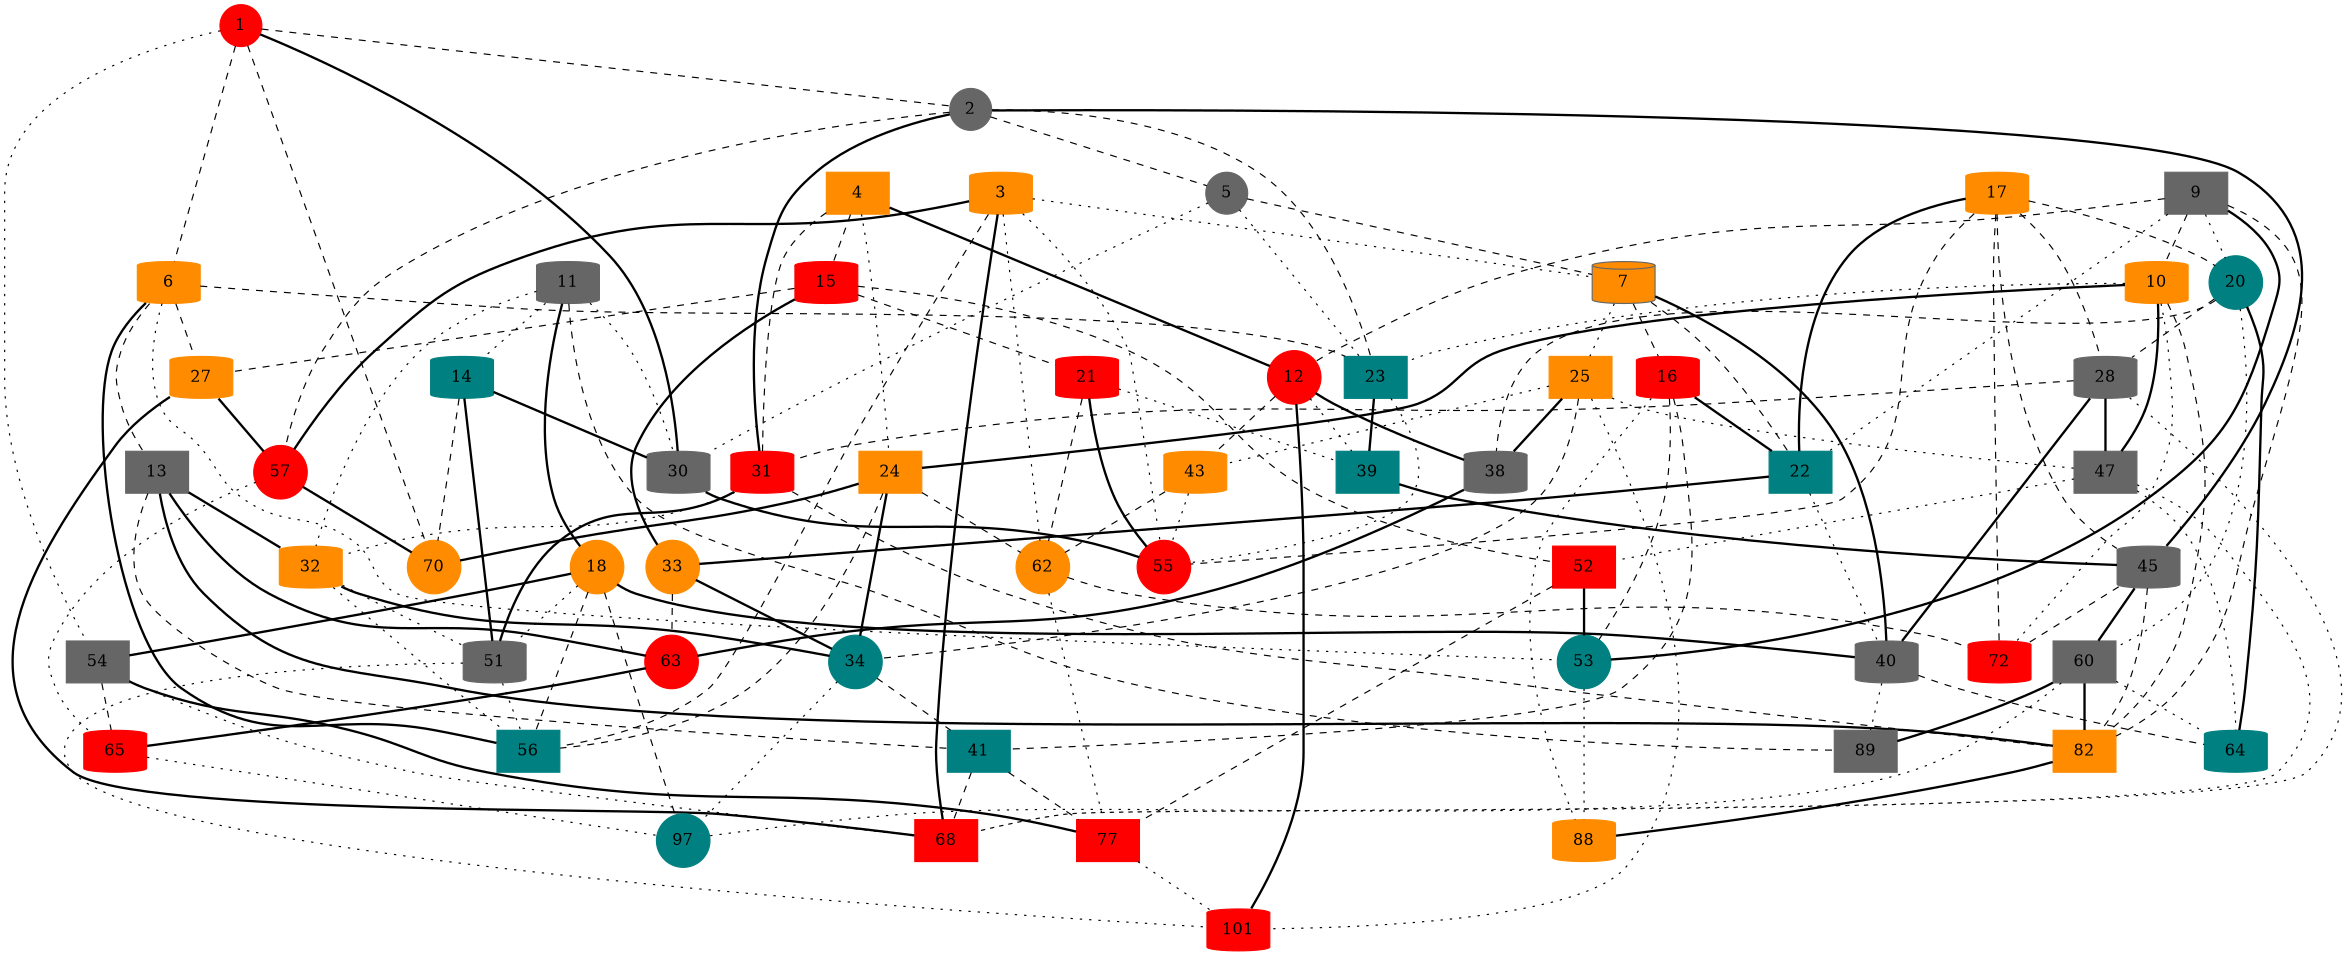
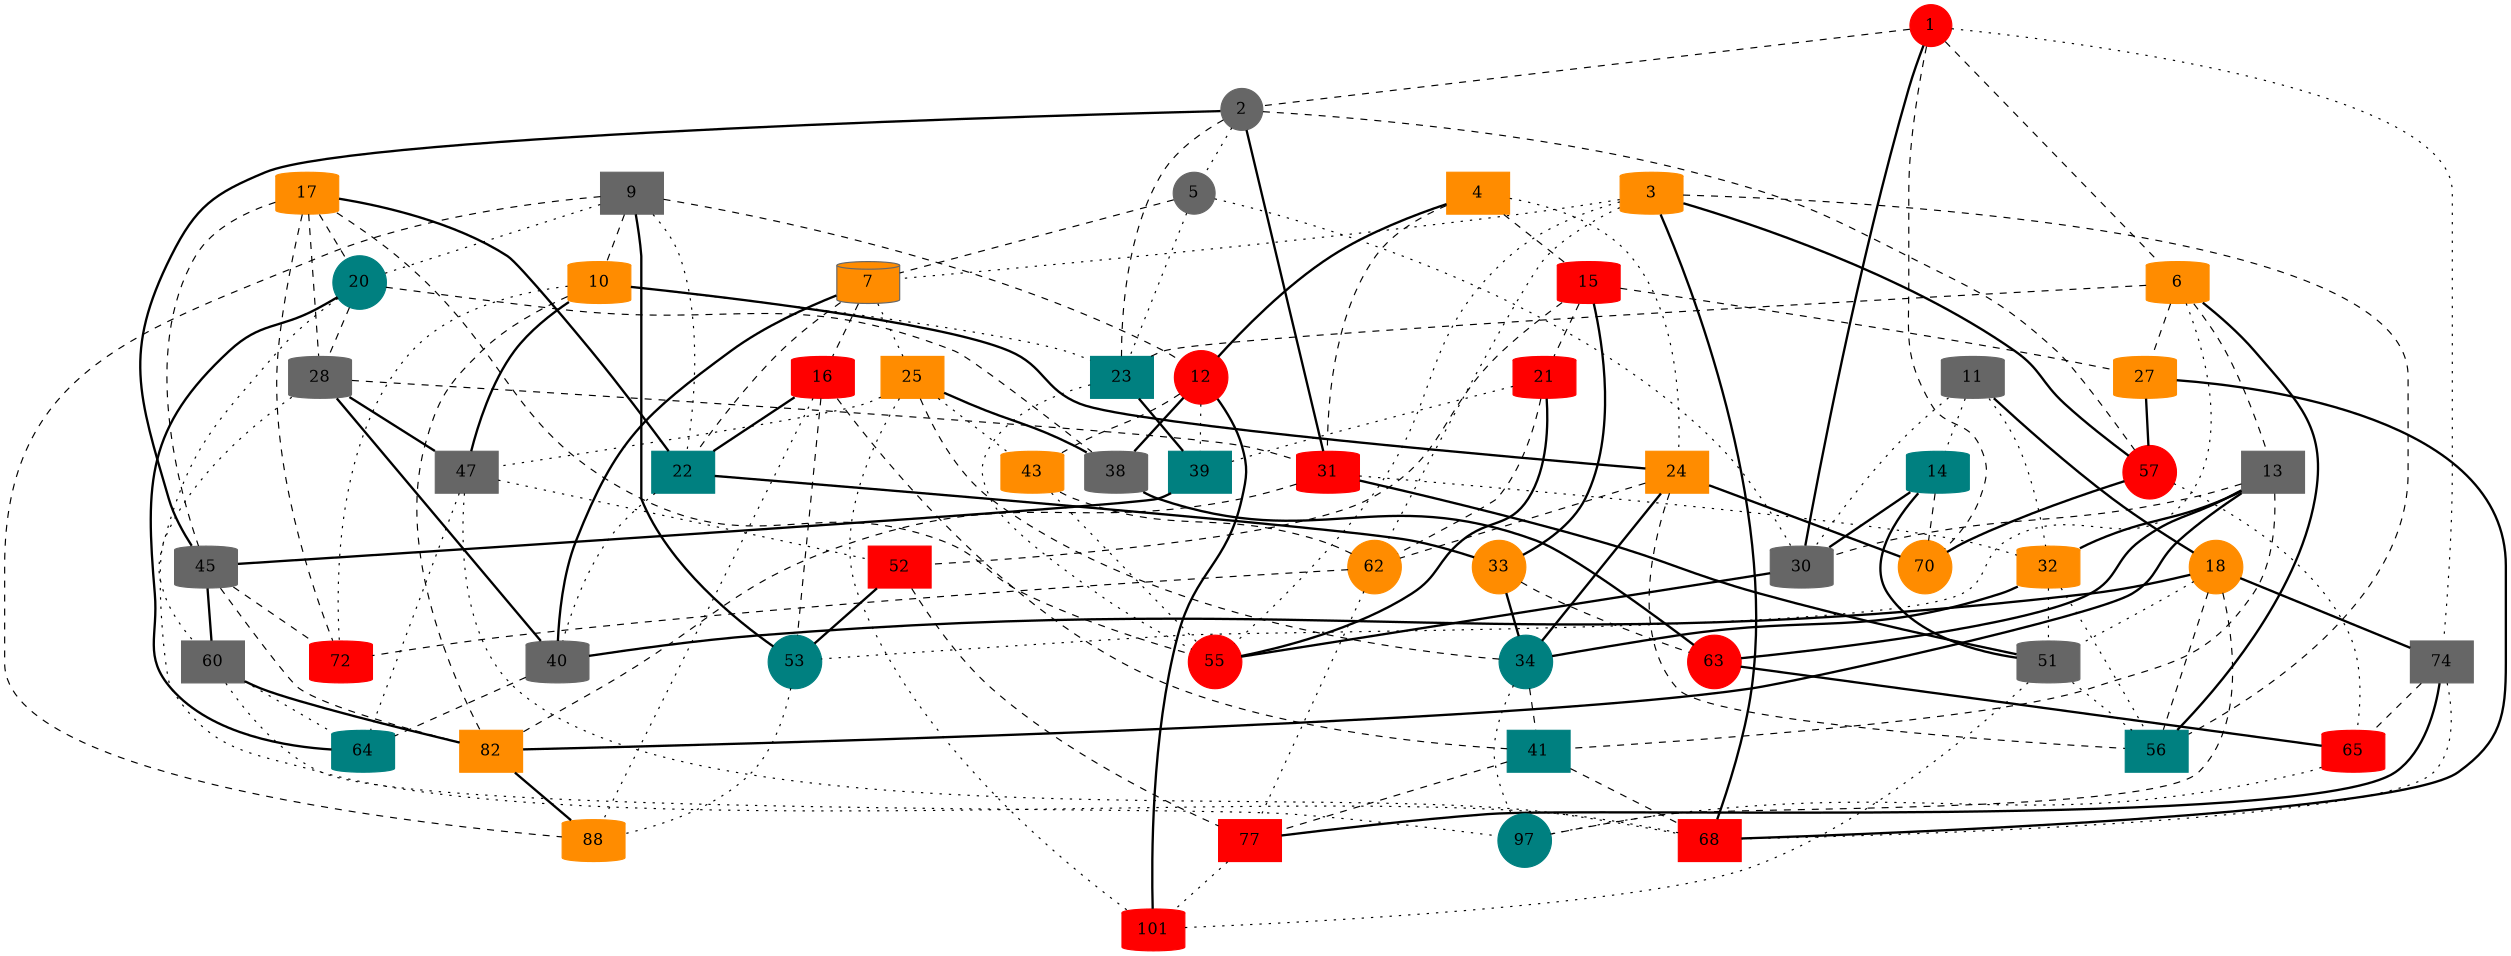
(1099, 151) -> (1218, 151)
(2271, 447) -> (8, 534)
none -> (2048, 519)
(98, 662) -> (2442, 662)
(1866, 751) -> none
